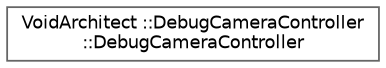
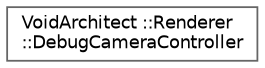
(193, 34) -> (132, 34)
